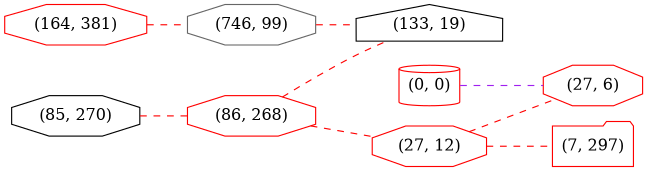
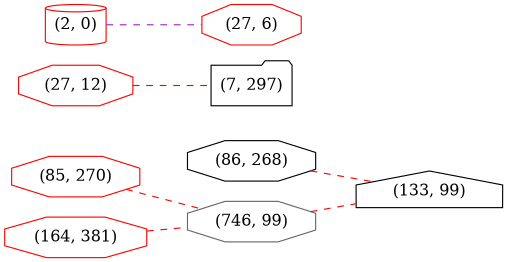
(429, 25) -> (429, 191)
(429, 86) -> (76, 25)
(512, 115) -> none
(76, 116) -> (76, 177)
(164, 116) -> (164, 199)
(252, 116) -> (252, 161)
(343, 131) -> none
(593, 146) -> (252, 86)
